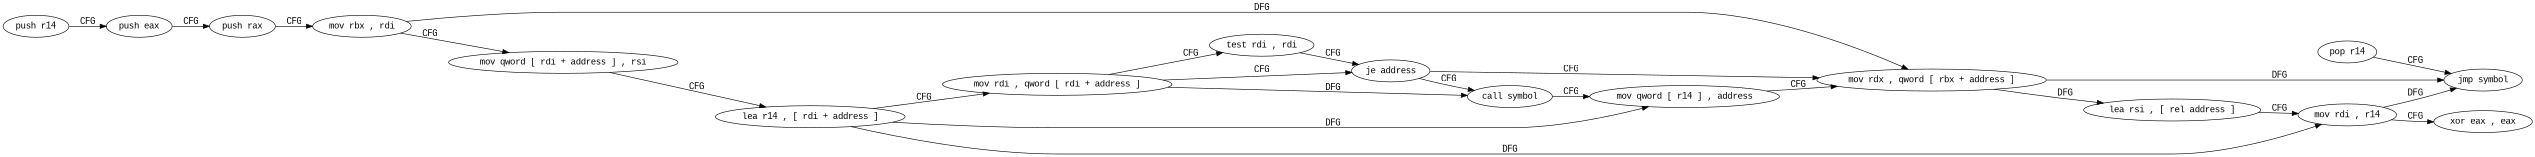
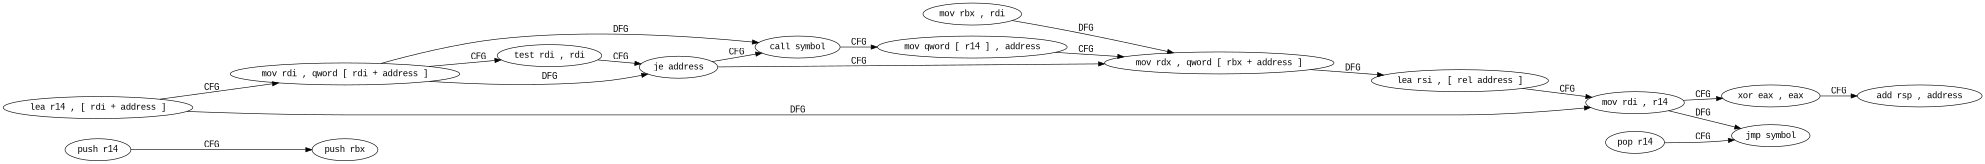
(139, 26) -> (345, 150)
(242, 26) -> none
(563, 62) -> none
(1262, 70) -> (549, 77)
(2242, 80) -> none
none -> (1920, 96)
(1268, 128) -> none
